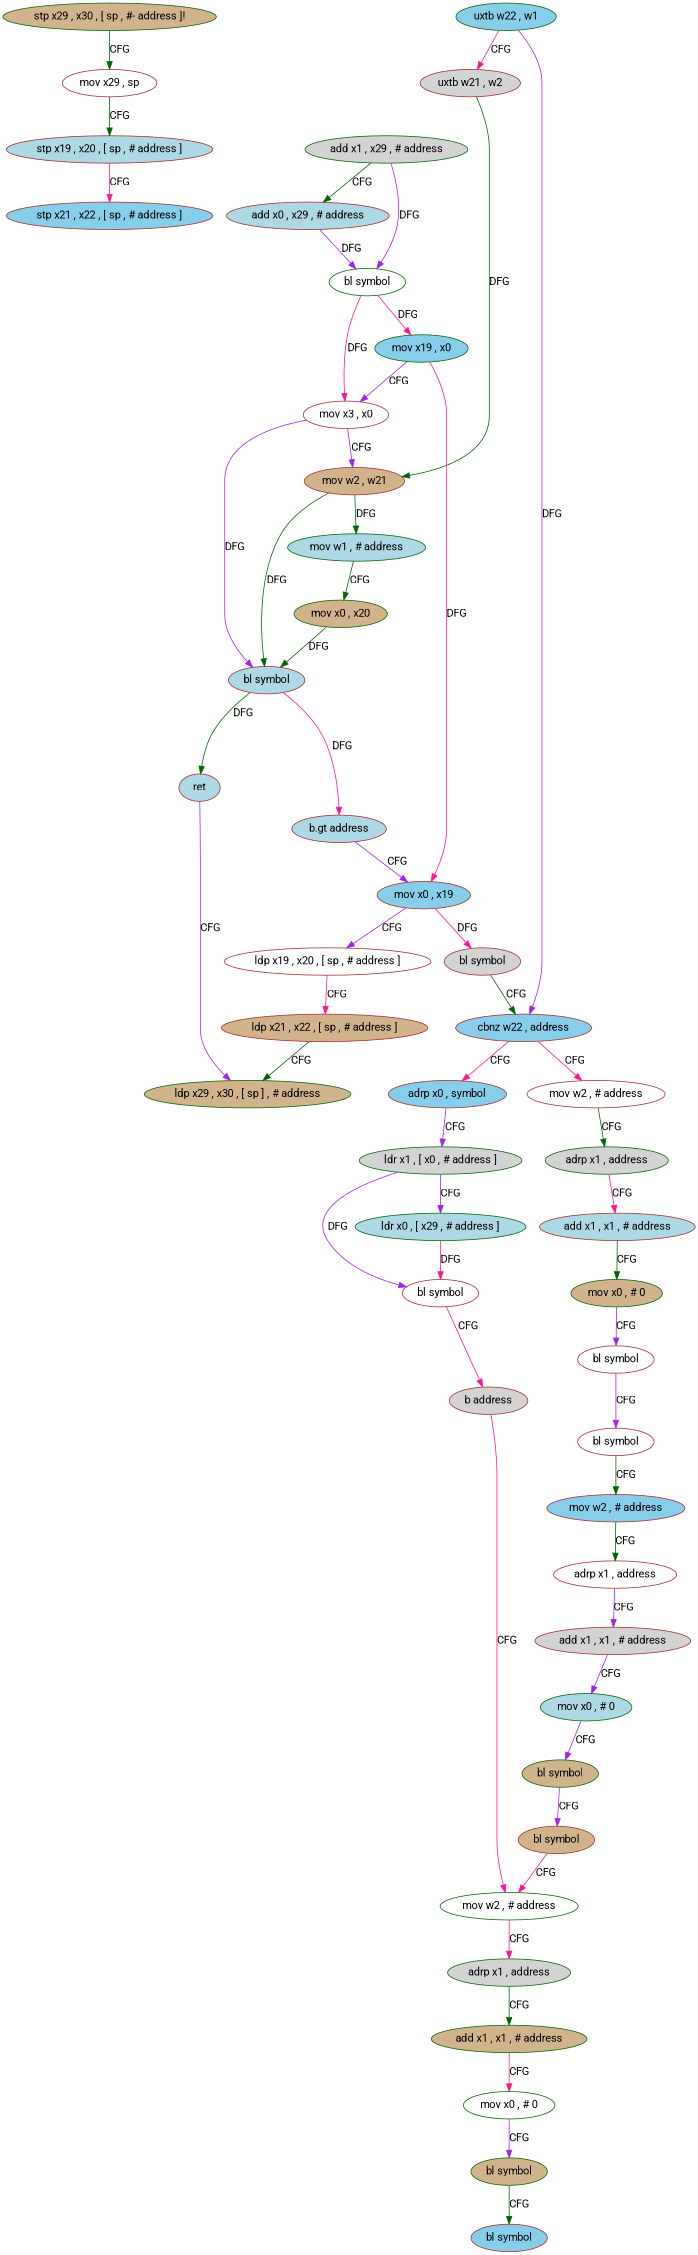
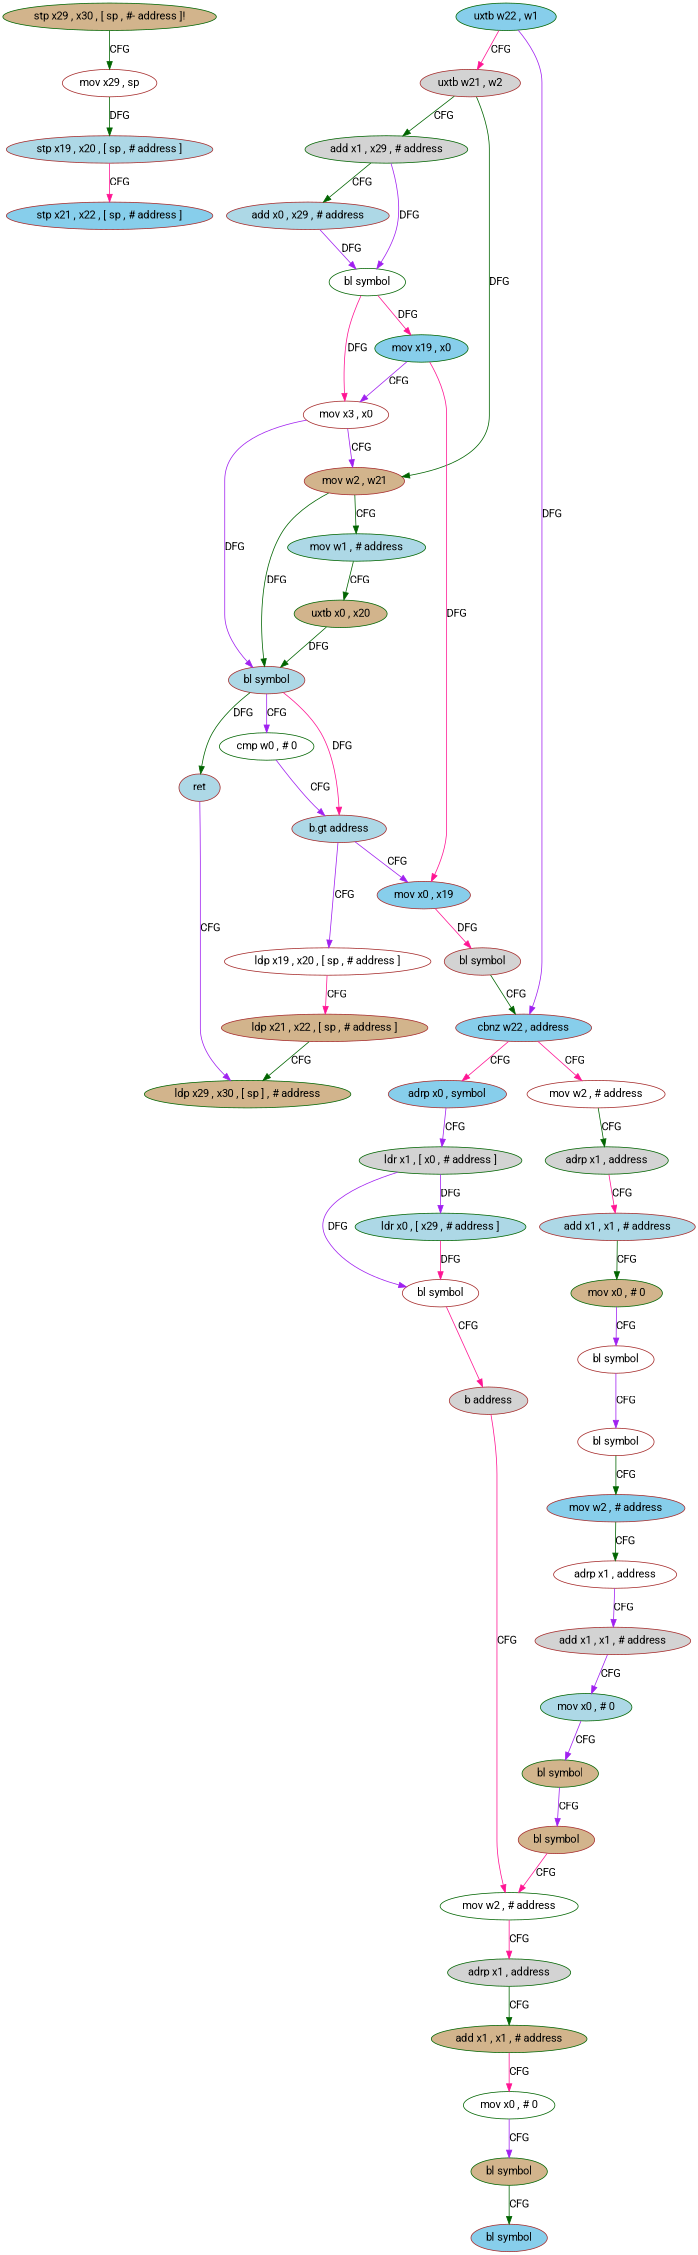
none -> (432, 114)
(120, 116) -> (120, 116)
(366, 514) -> (366, 514)
(341, 614) -> (341, 614)
none -> (267, 746)
(379, 926) -> (334, 891)
(451, 1194) -> (451, 1194)
